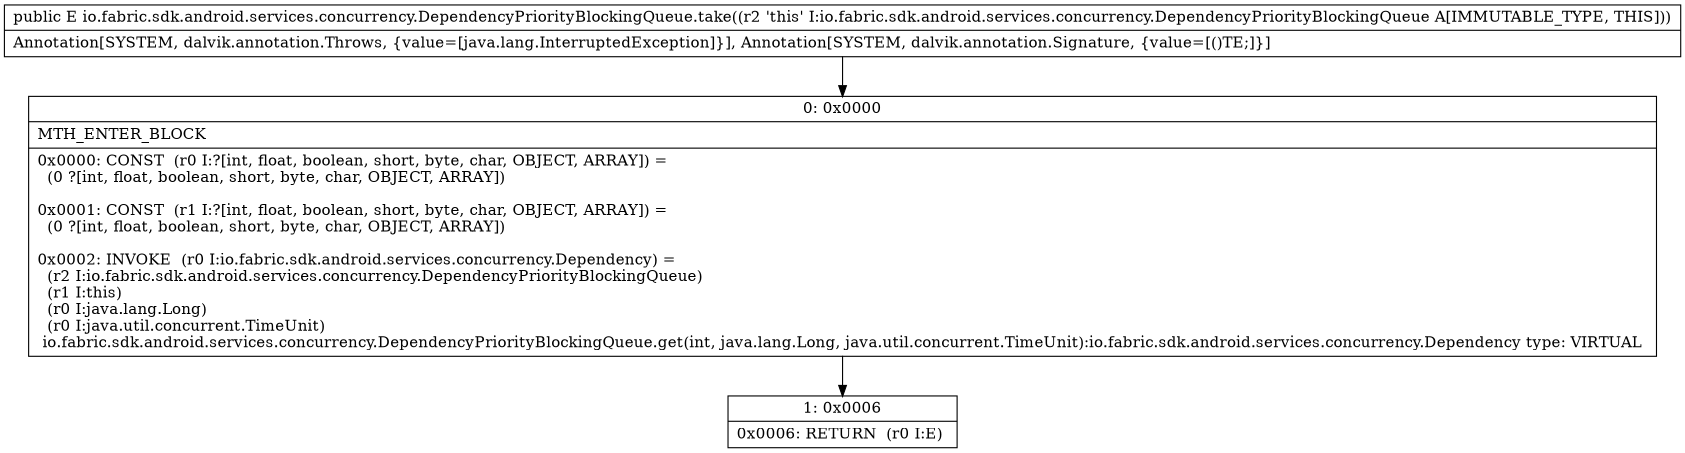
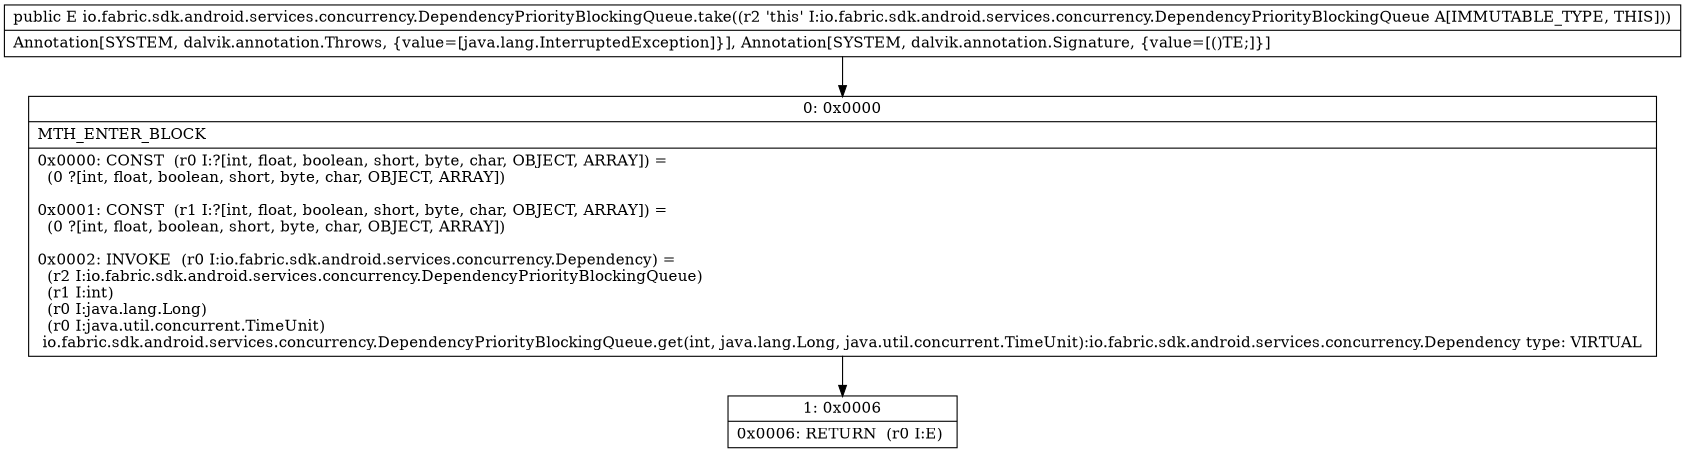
(80, 293) -> (76, 293)
